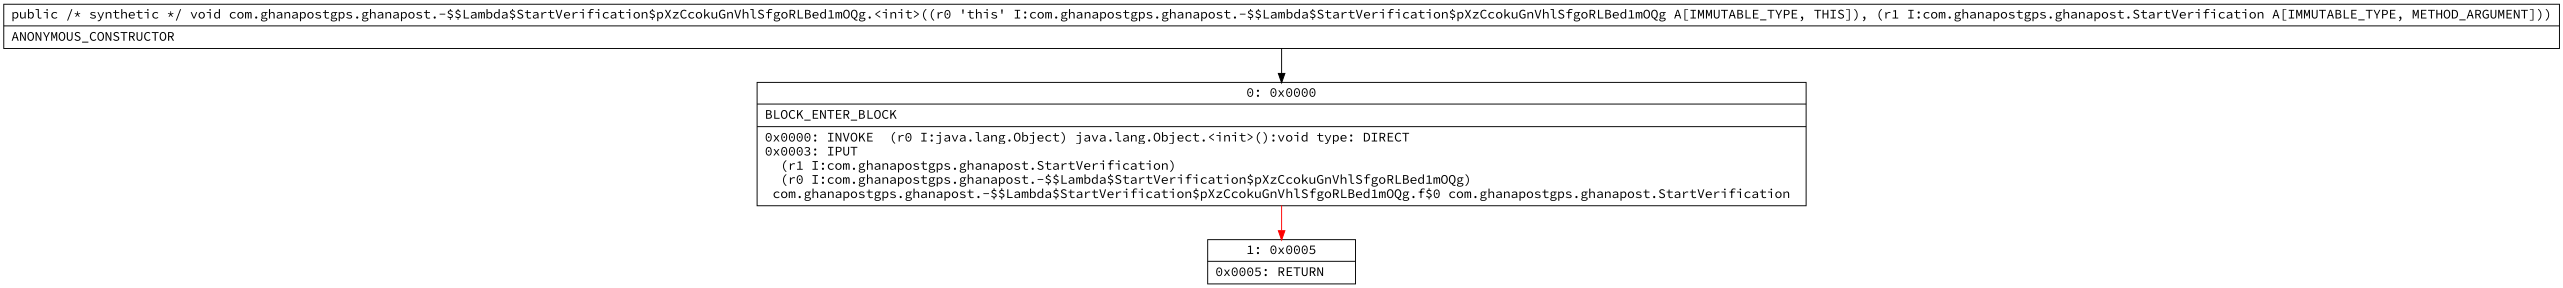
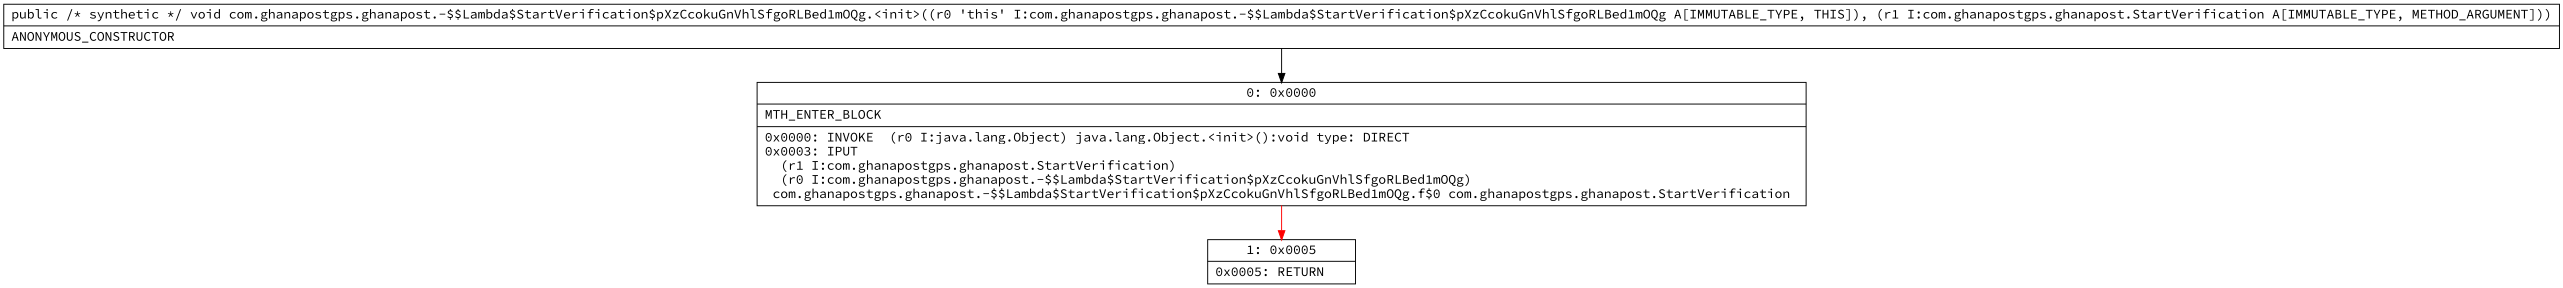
(831, 115) -> (823, 115)
